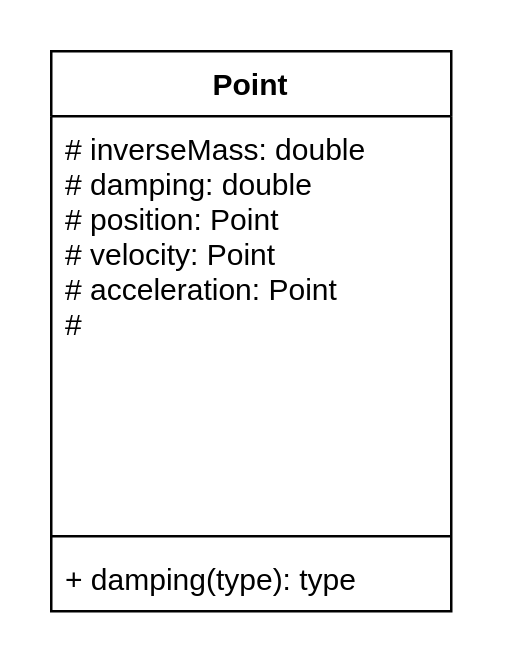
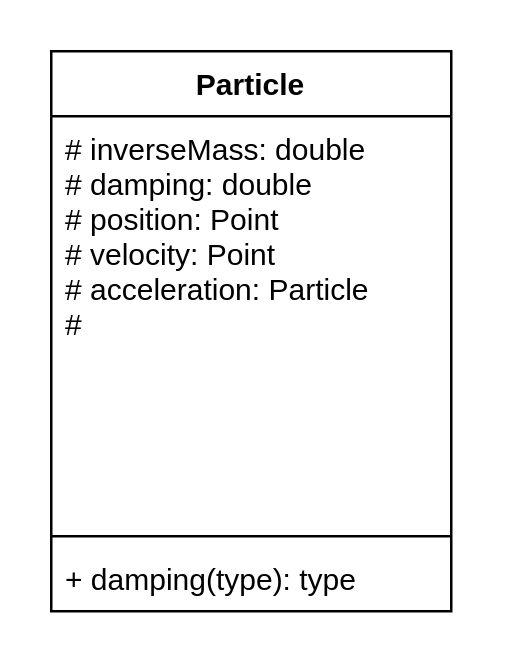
(250, 85) -> (250, 85)
(222, 150) -> (222, 150)
